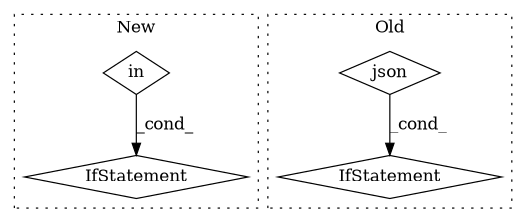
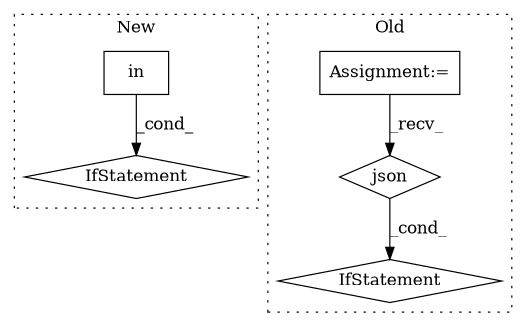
(136, 73) -> (136, 73)
none -> (390, 73)
